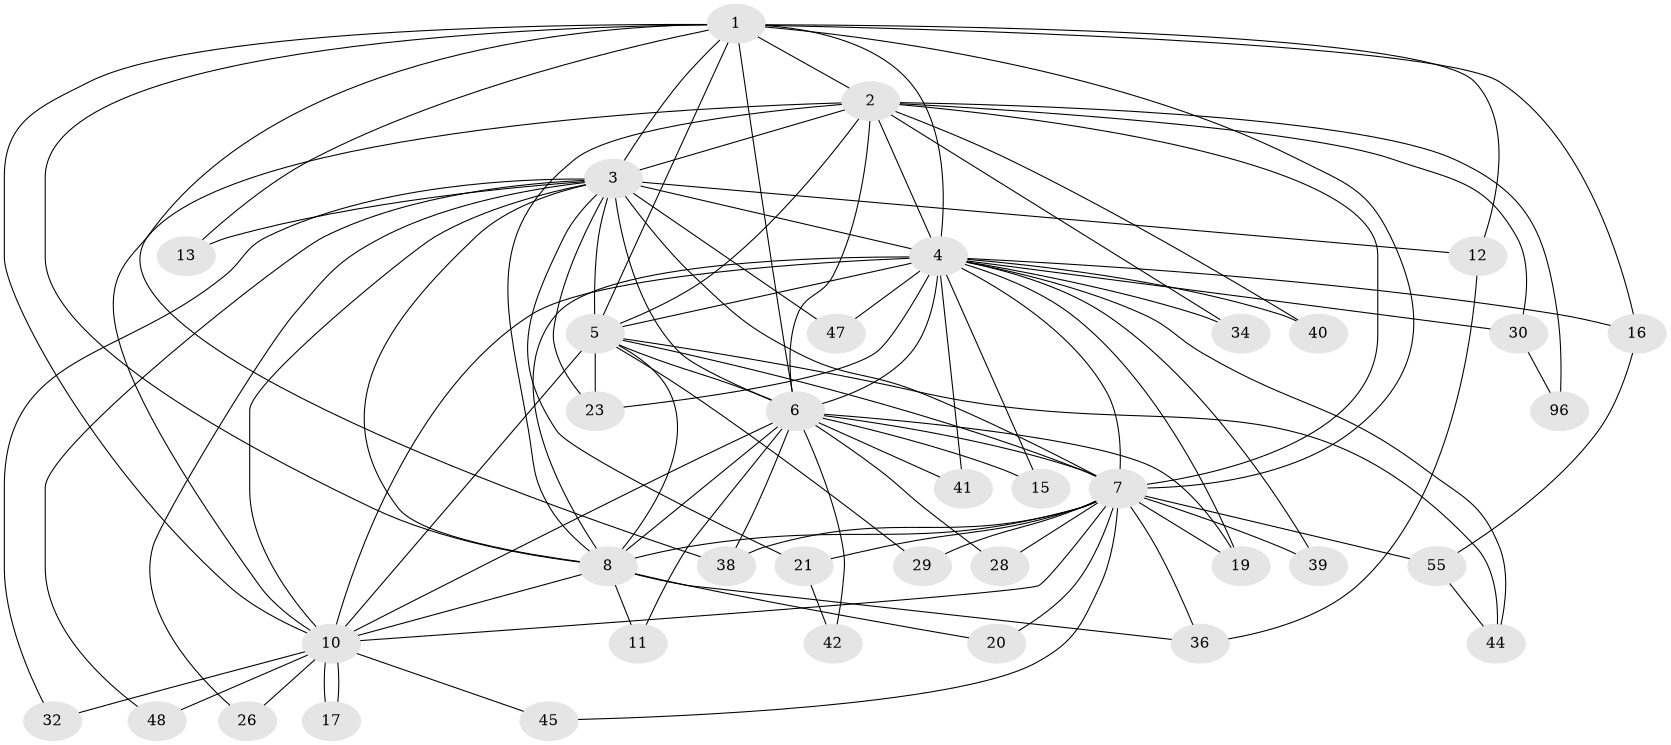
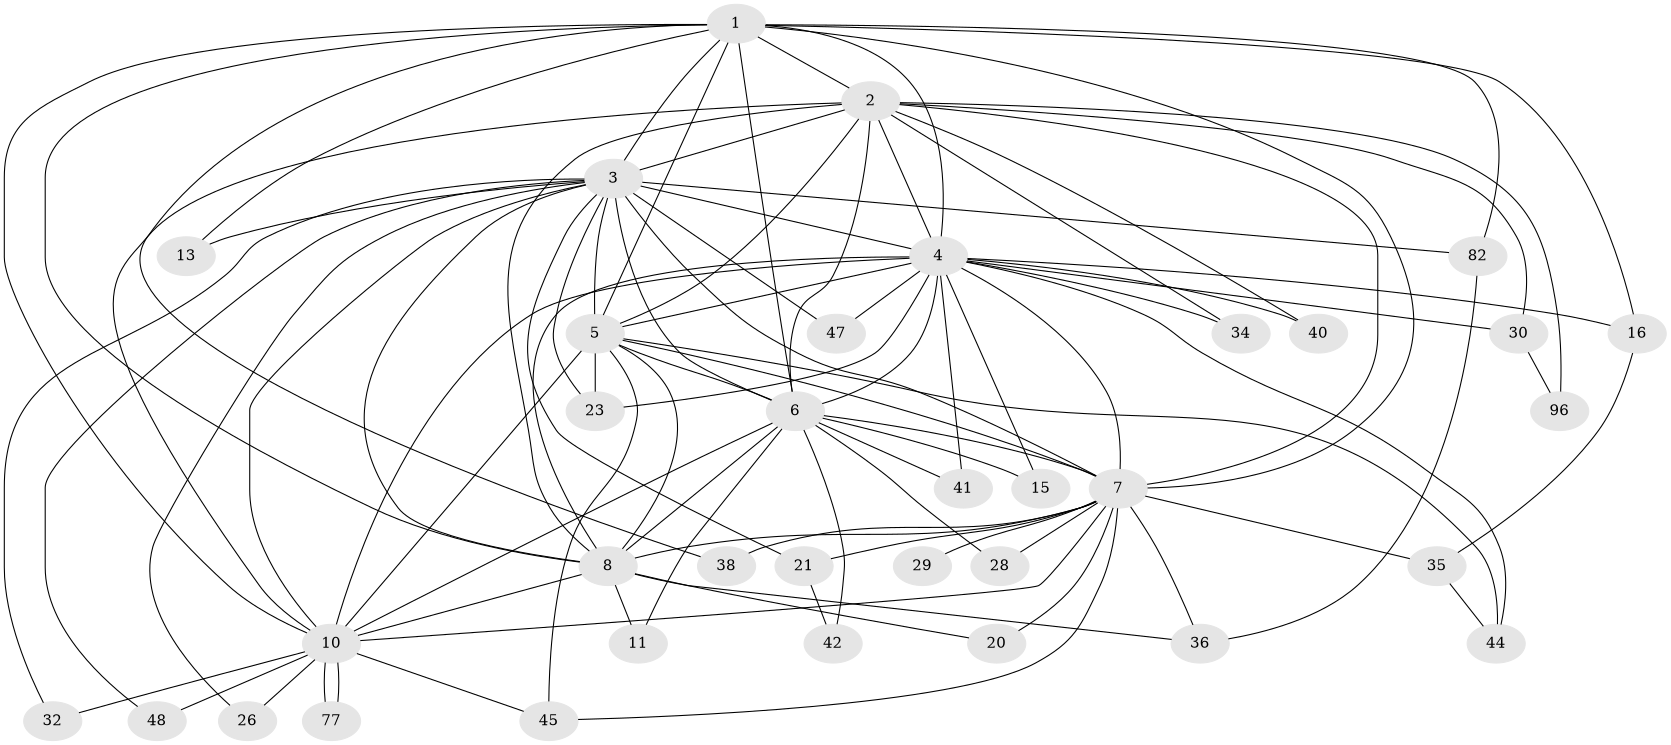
(1478, 256) -> (1478, 256)
(742, 429) -> (593, 502)
(764, 490) -> none
(1241, 566) -> none
(1319, 566) -> none
(1437, 566) -> (1437, 566)
(332, 721) -> (332, 721)
